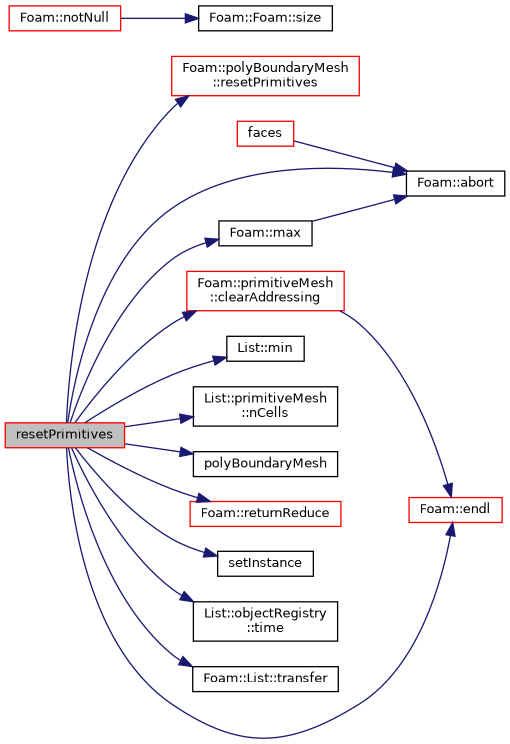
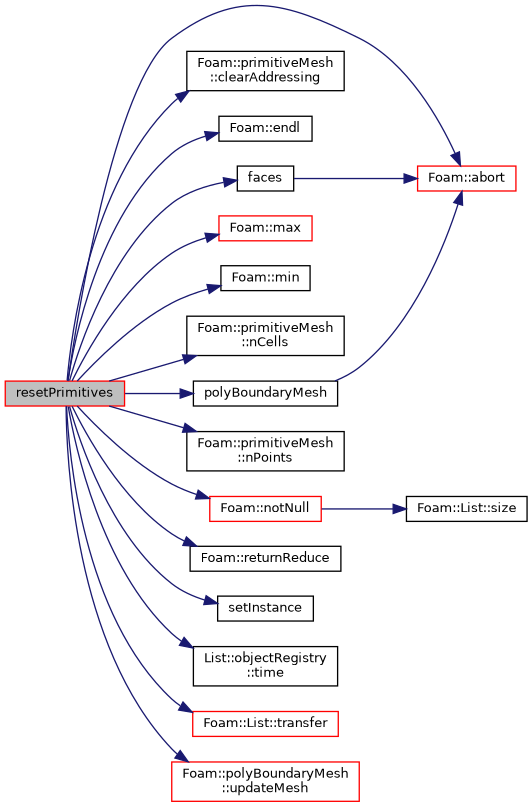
(266, 18) -> (467, 509)
(266, 76) -> (266, 782)
(266, 134) -> (266, 179)
(456, 184) -> (467, 179)
(353, 210) -> (413, 305)
(266, 233) -> (266, 228)
none -> (122, 260)
(266, 291) -> (266, 71)
(266, 349) -> (266, 278)
(409, 388) -> none
(266, 406) -> (266, 336)
none -> (266, 451)
none -> (132, 457)
(456, 510) -> (266, 129)
(266, 514) -> (266, 559)
(266, 679) -> (266, 724)
